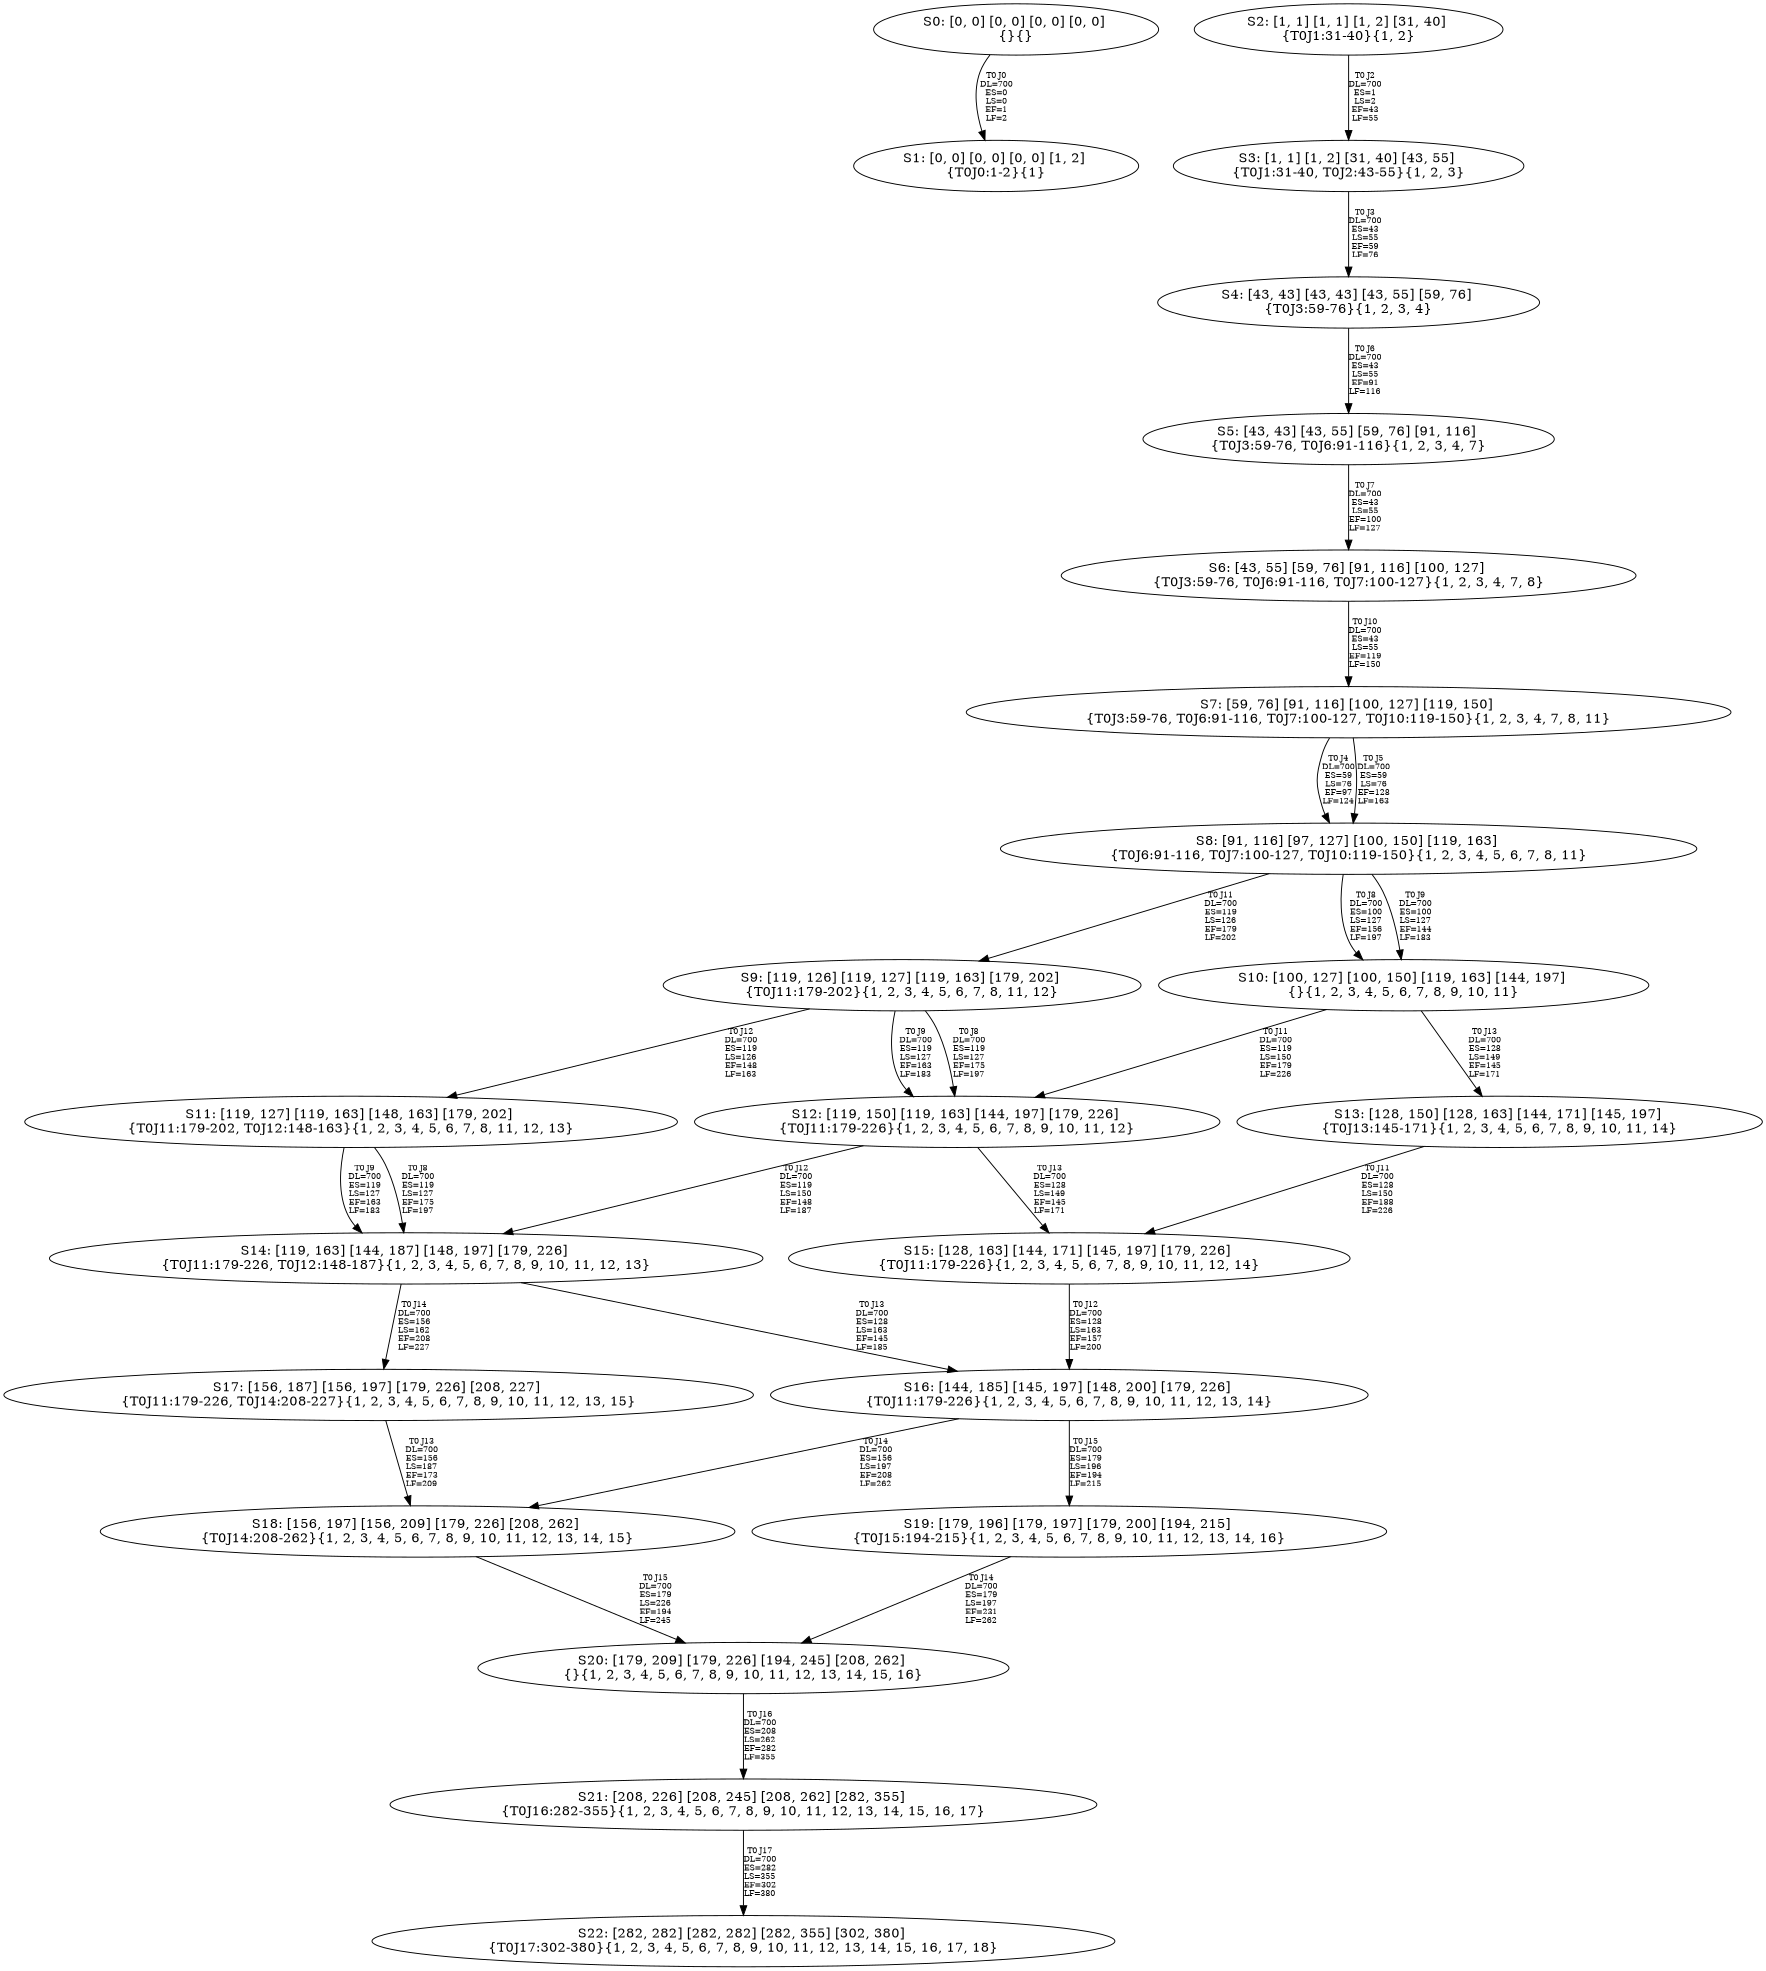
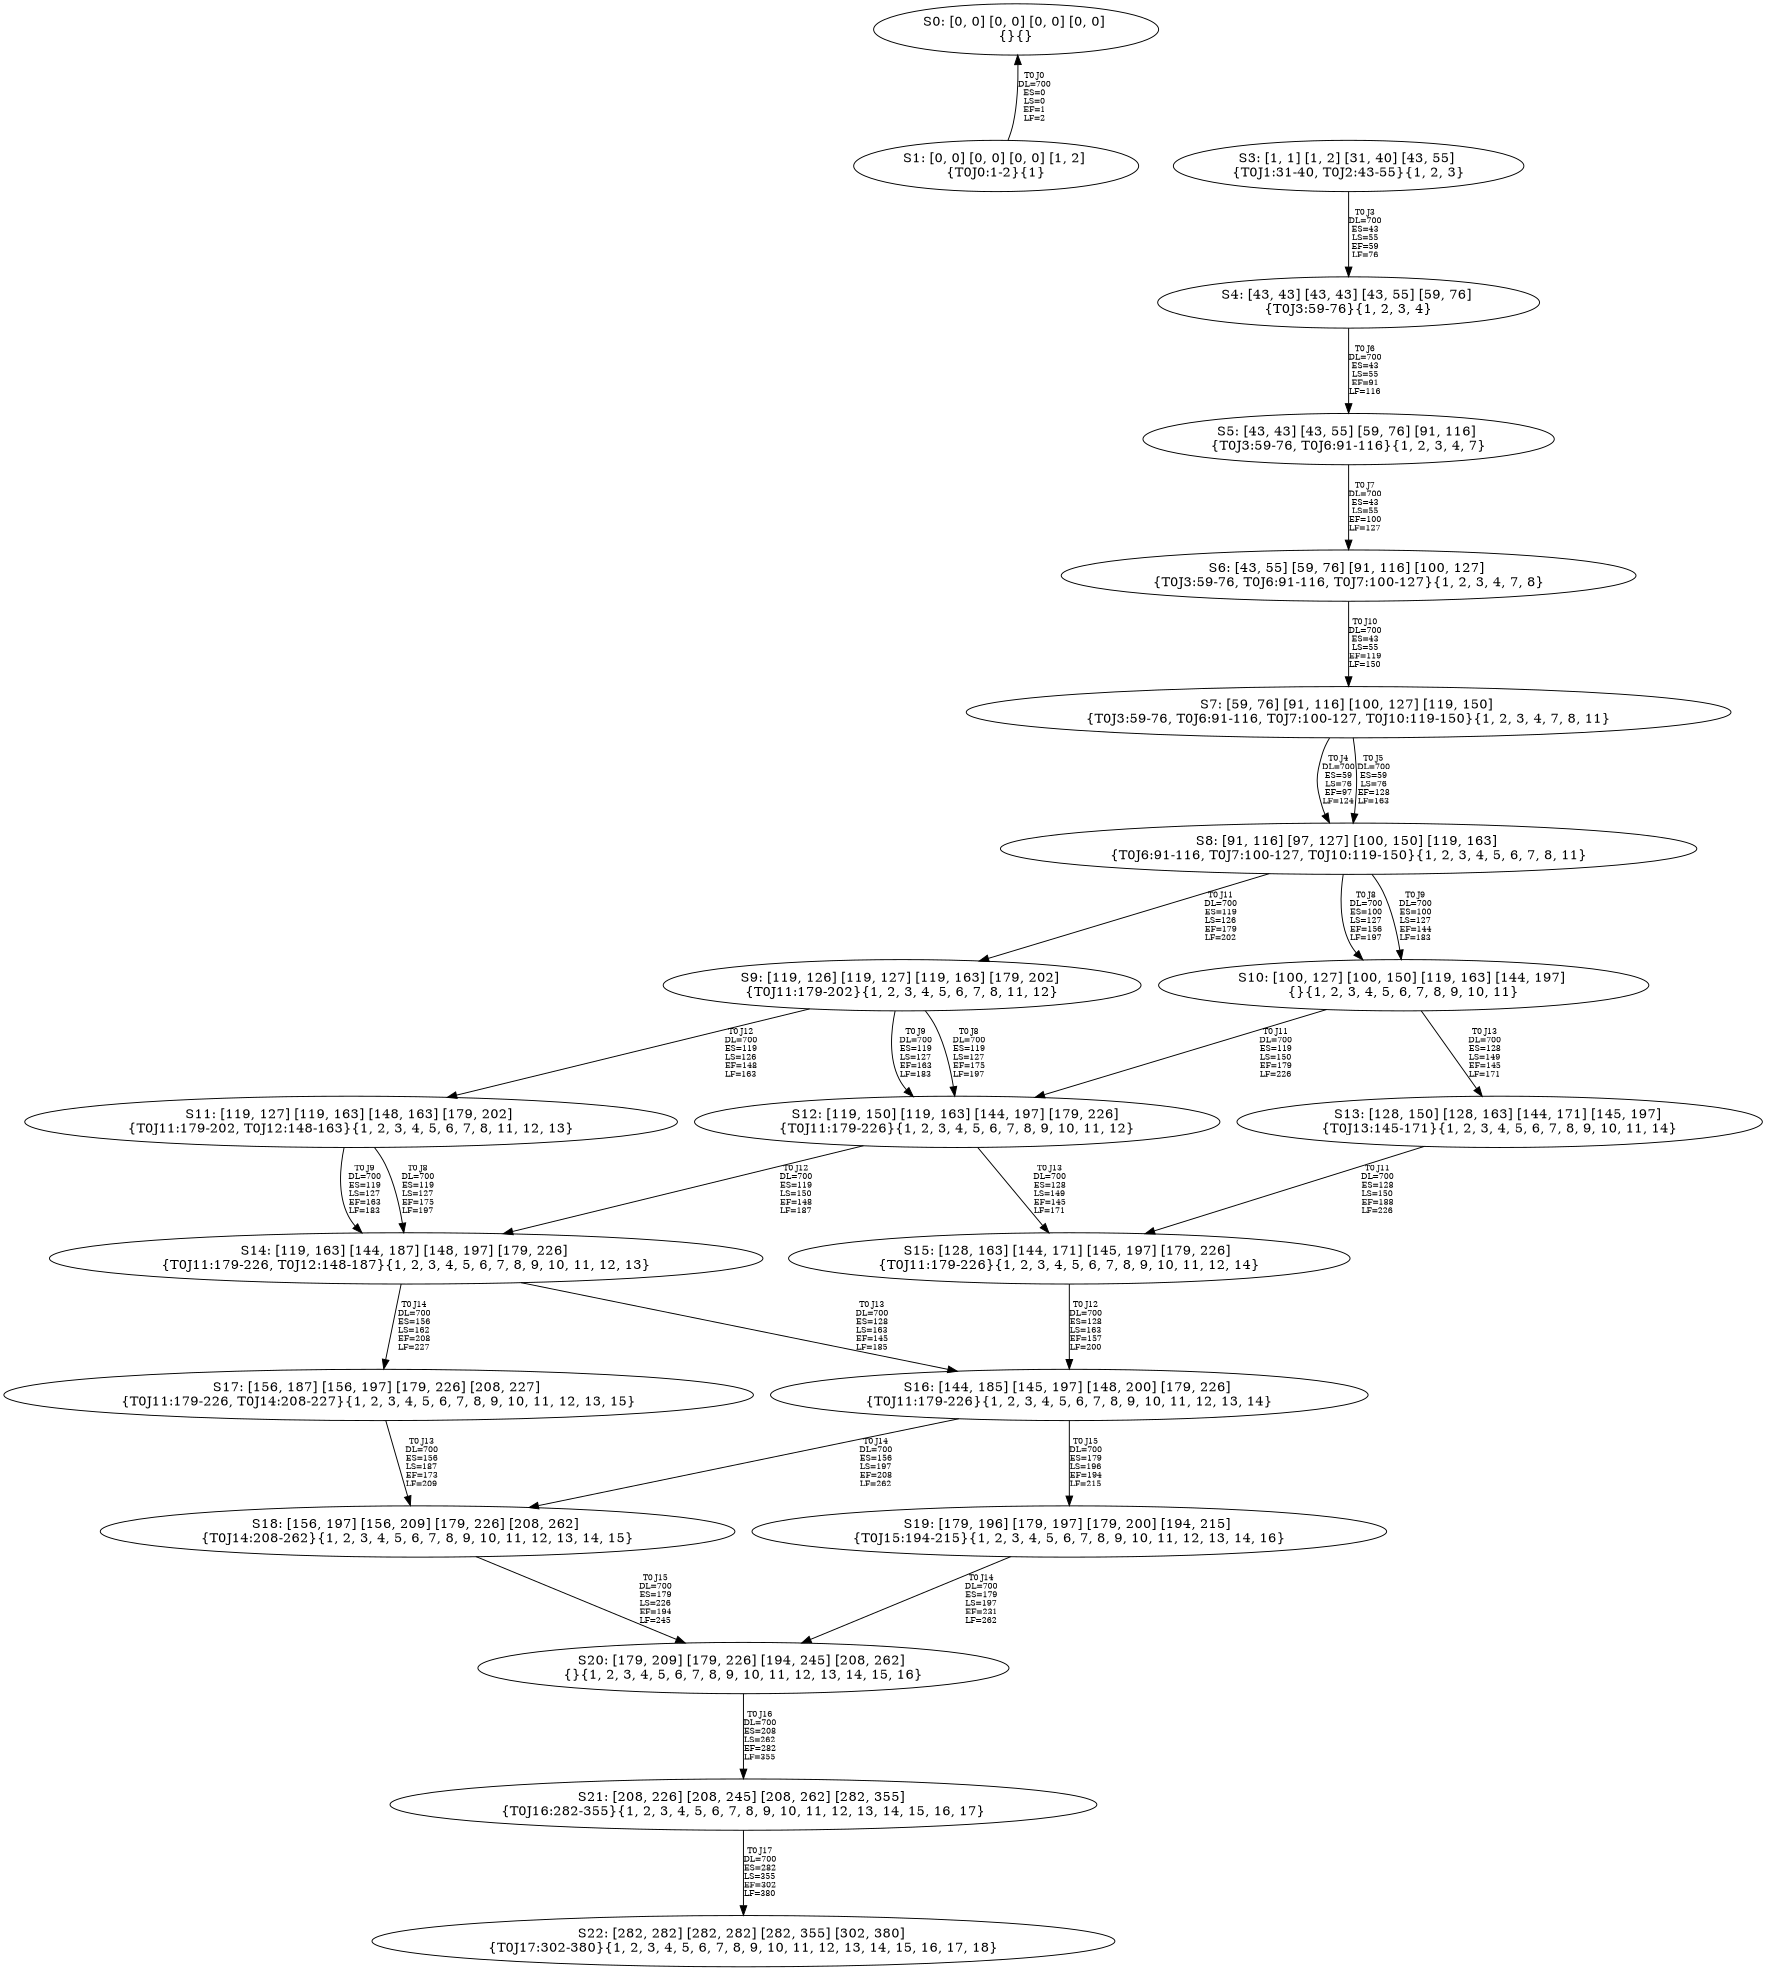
(1349, 29) -> none
(976, 92) -> (1016, 103)
